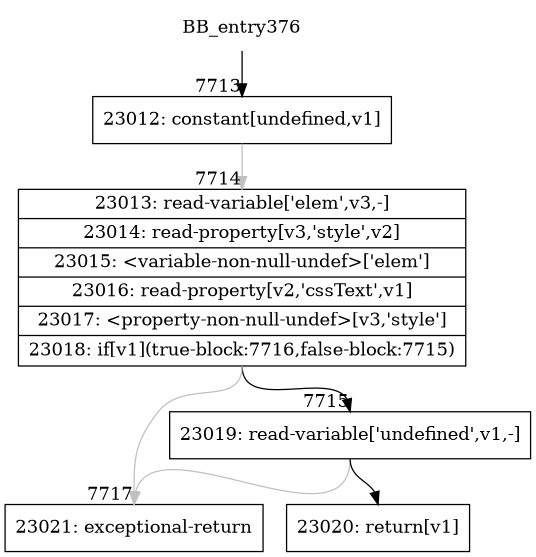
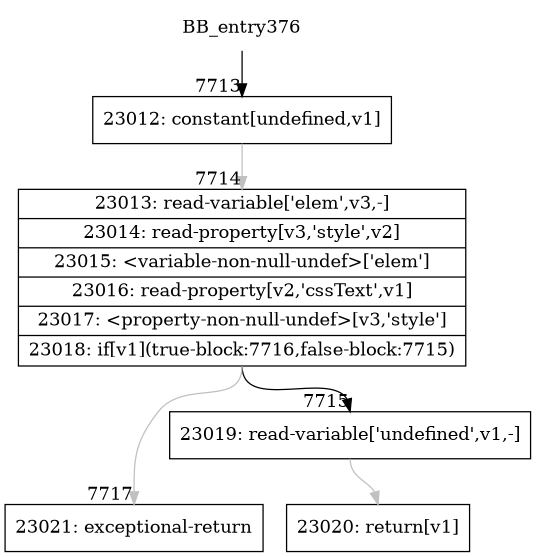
(359, 477) -> (359, 477)
(248, 483) -> none
